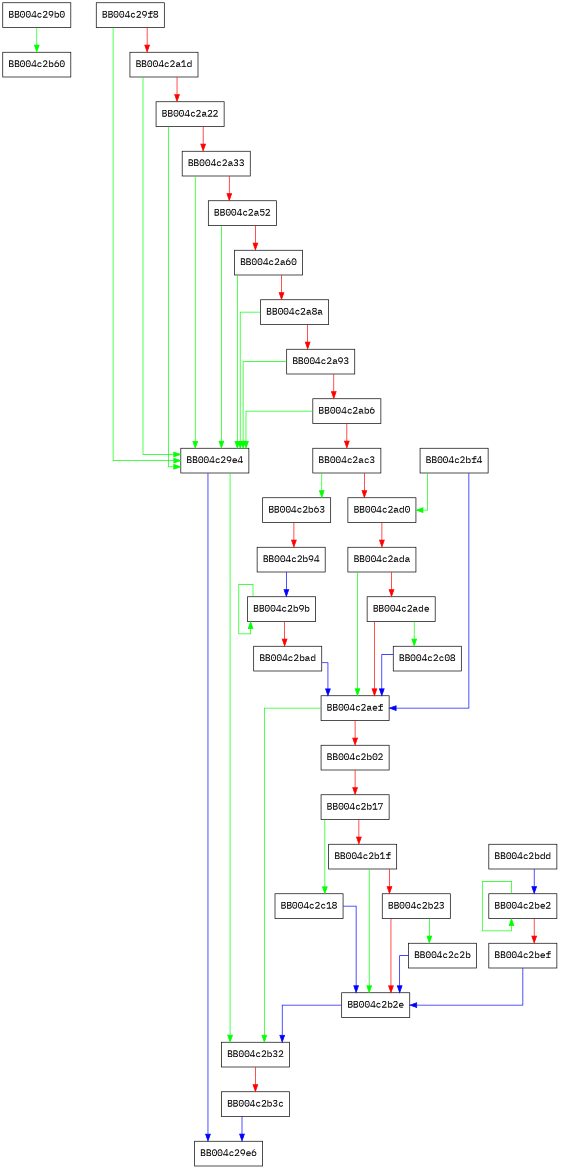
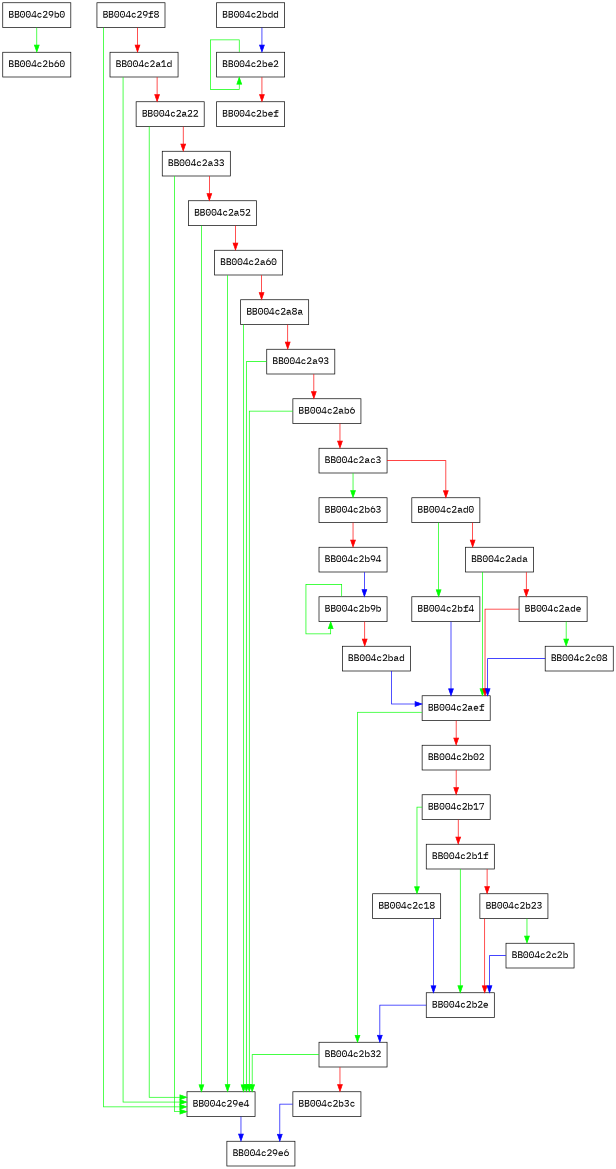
(428, 494) -> (439, 556)
(230, 754) -> (270, 1055)
(488, 1005) -> none
